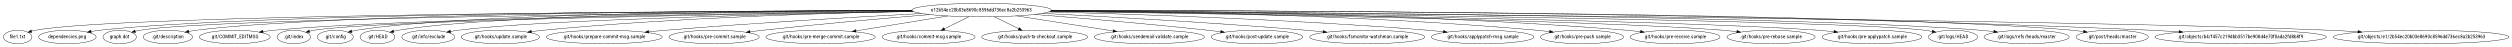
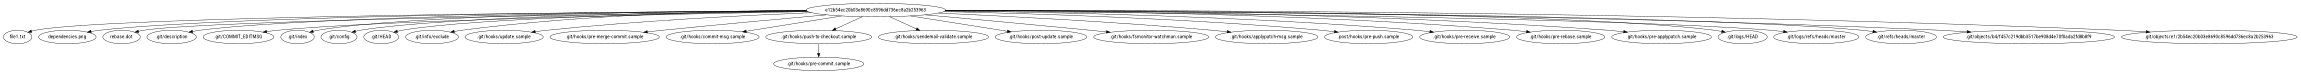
(840, 22) -> (819, 49)
(120, 37) -> (122, 37)
(604, 37) -> none
(1582, 37) -> (1369, 37)
(2112, 37) -> (1901, 37)
